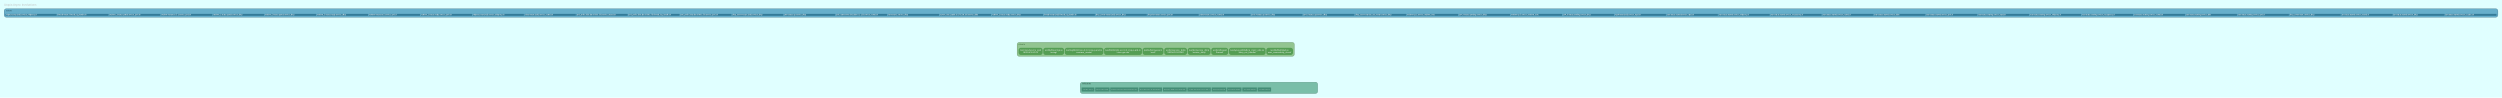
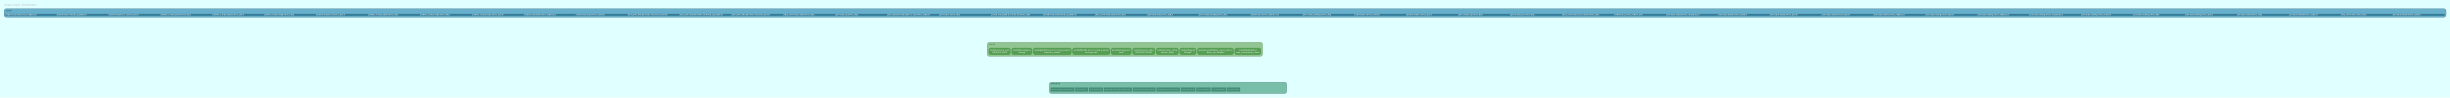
(1900, 15) -> none
(1031, 51) -> (1000, 51)
